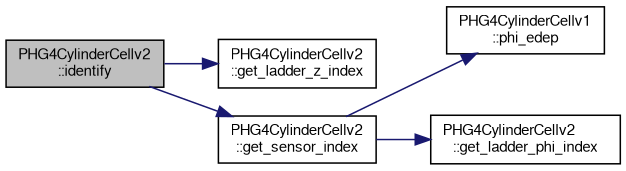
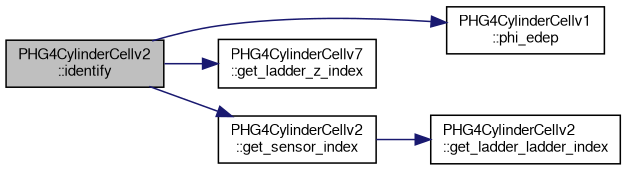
(297, 64) -> (297, 64)
(404, 88) -> (291, 20)
(526, 140) -> (526, 140)
